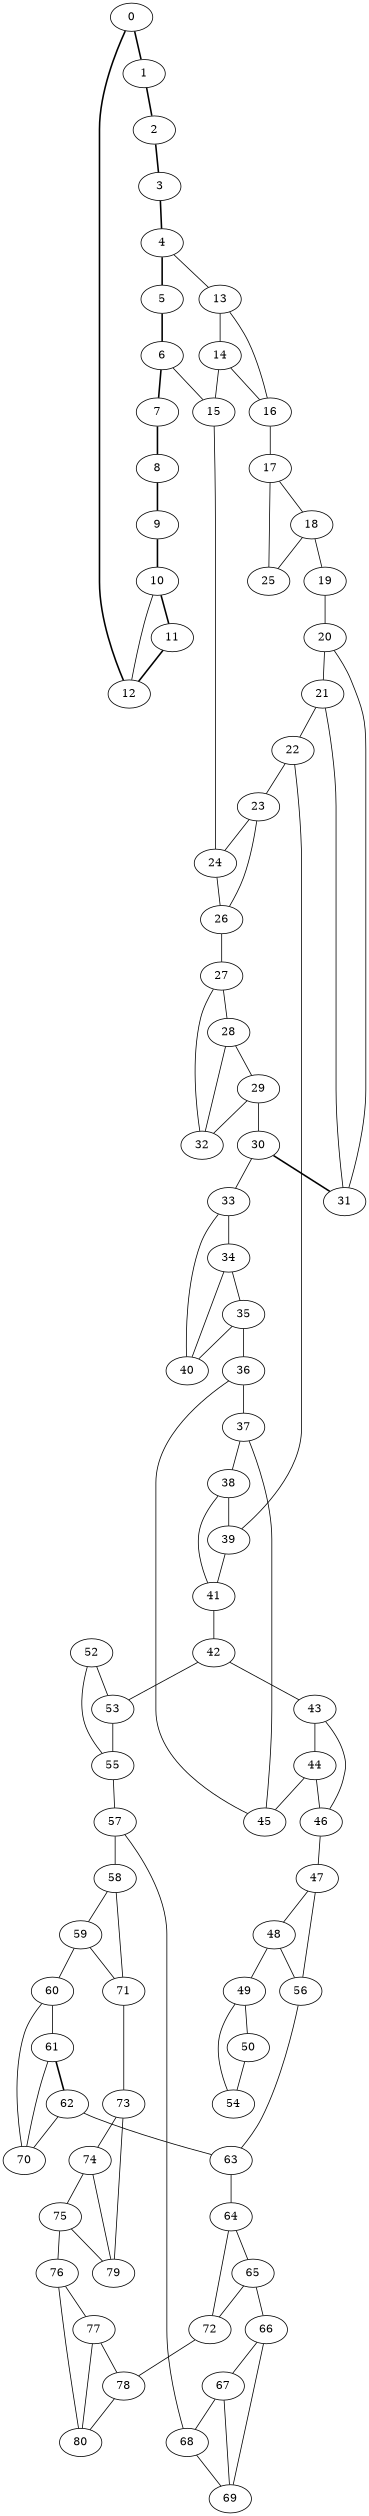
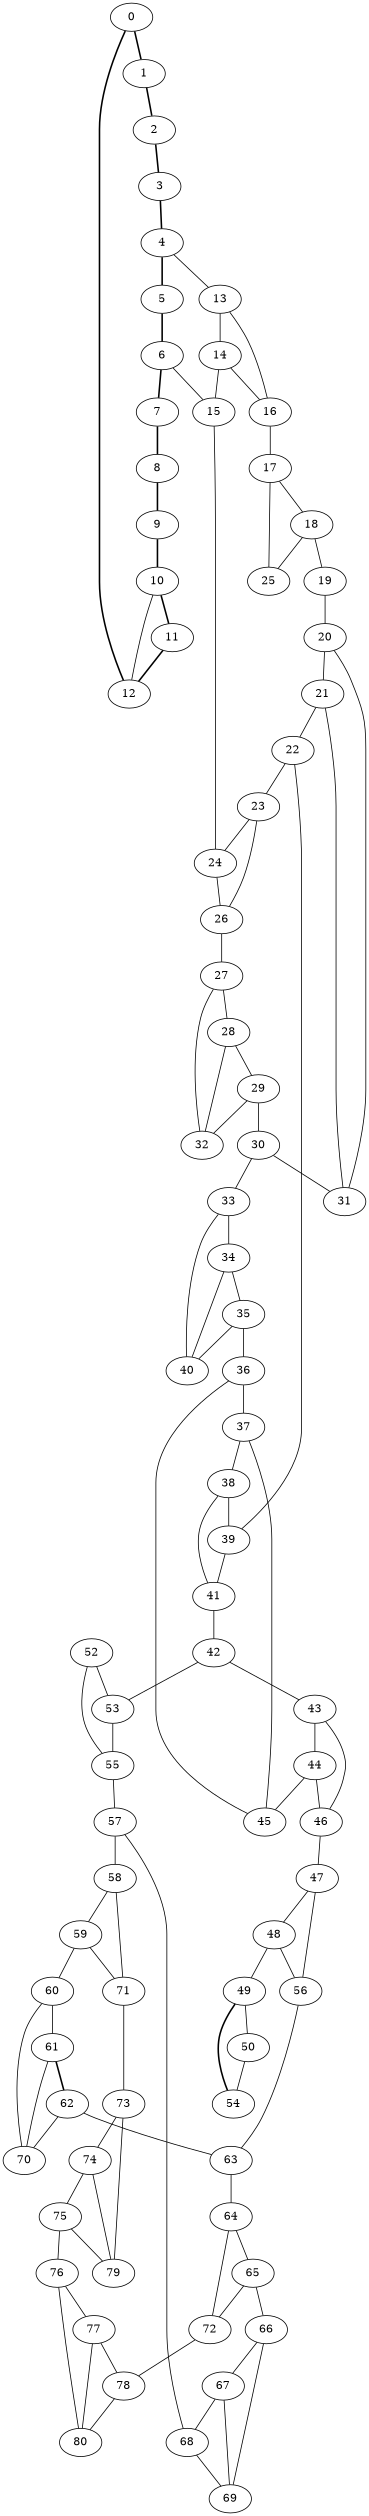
(296, 1170) -> (296, 1170)
(218, 2046) -> (218, 2046)
